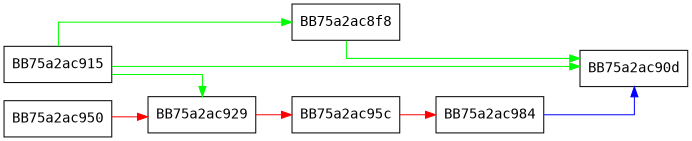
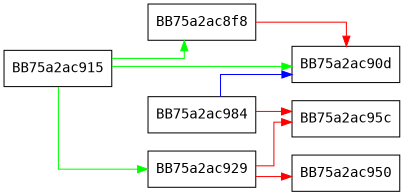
(449, 58) -> (308, 22)
(413, 115) -> (269, 111)
(125, 117) -> (269, 177)
